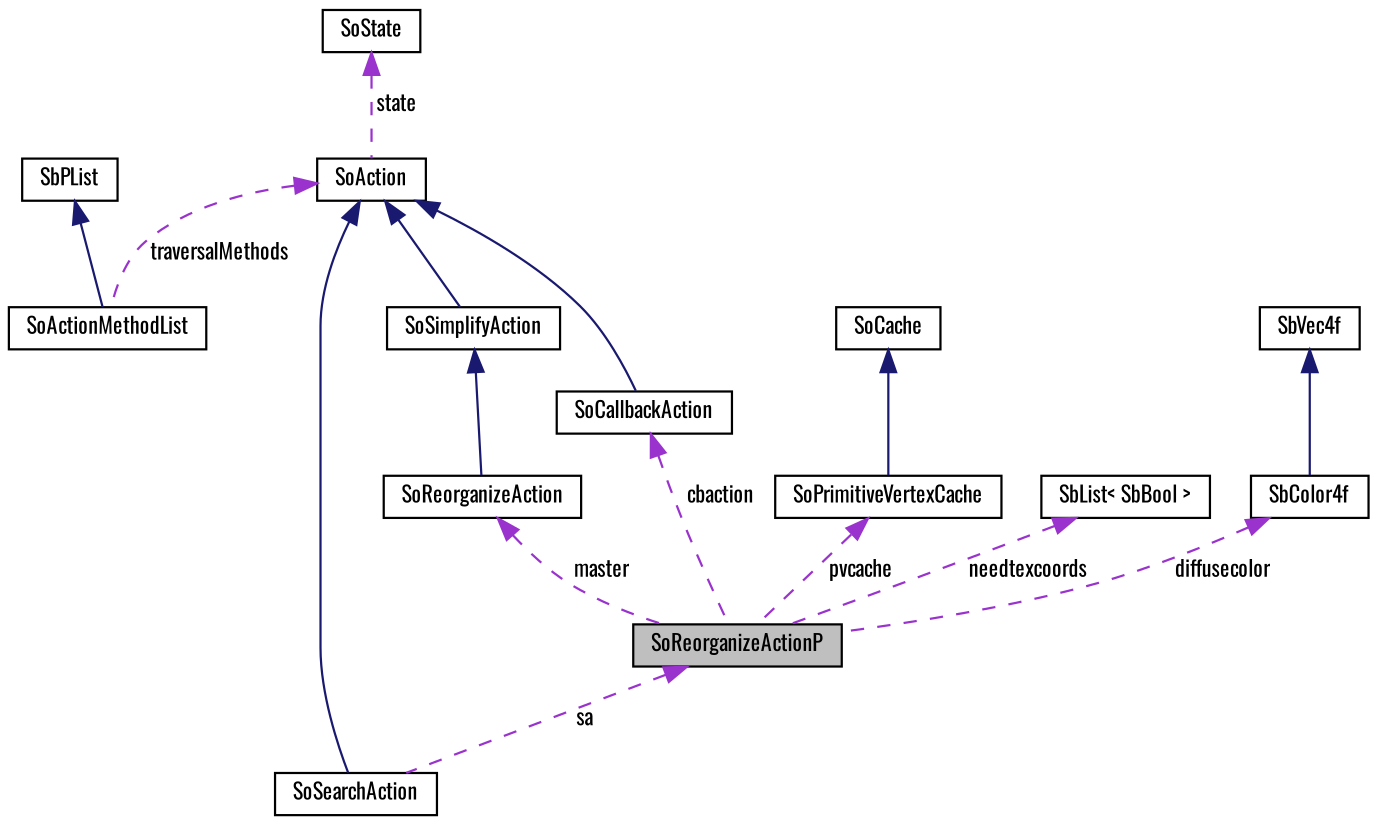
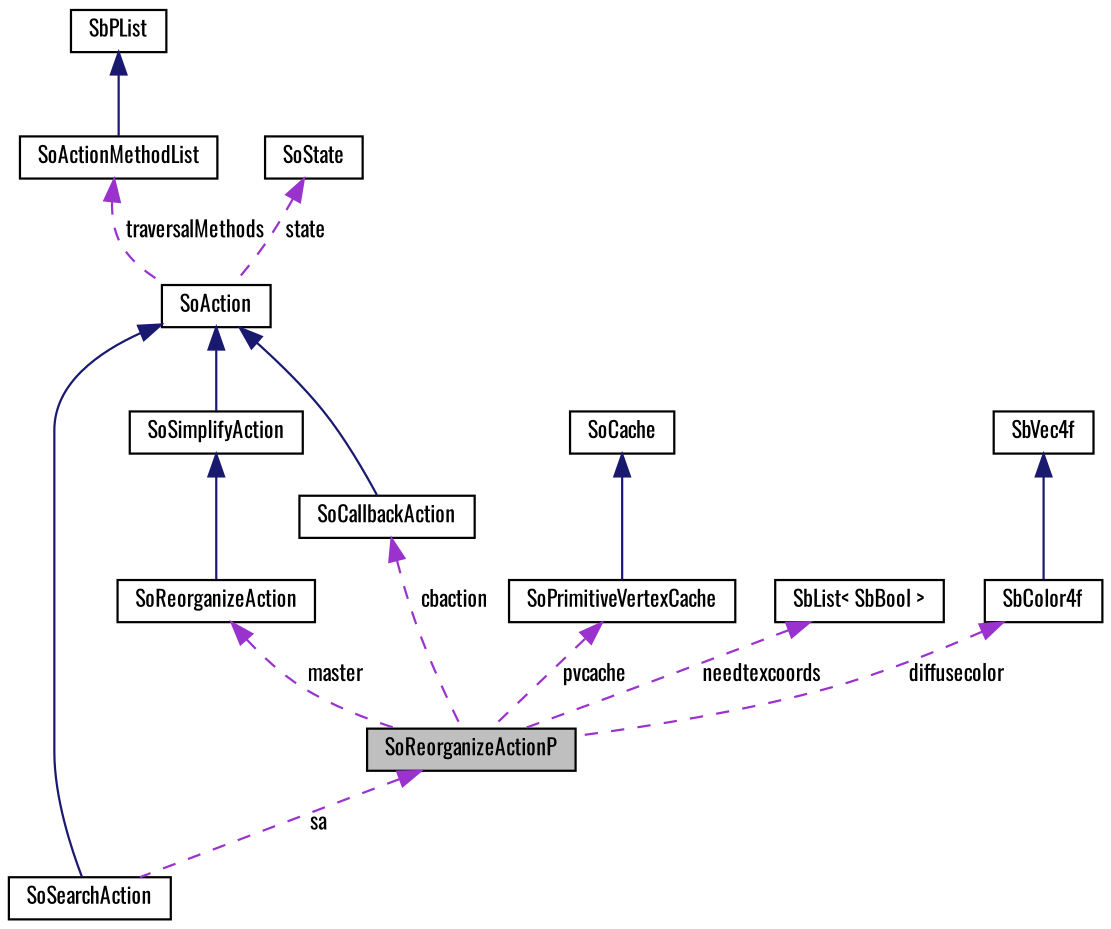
(181, 218) -> (126, 252)
